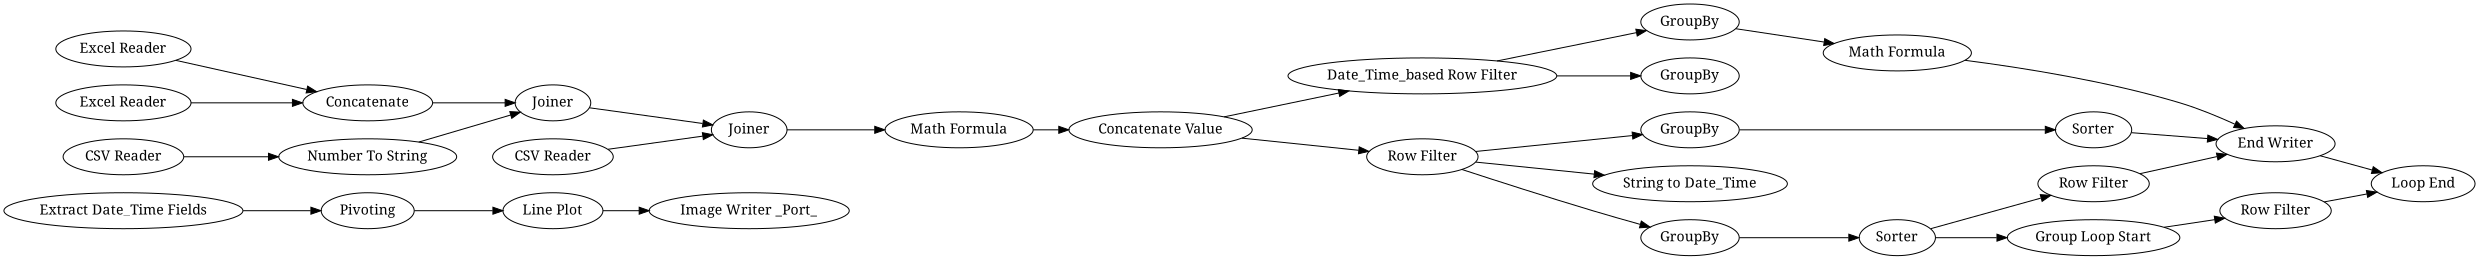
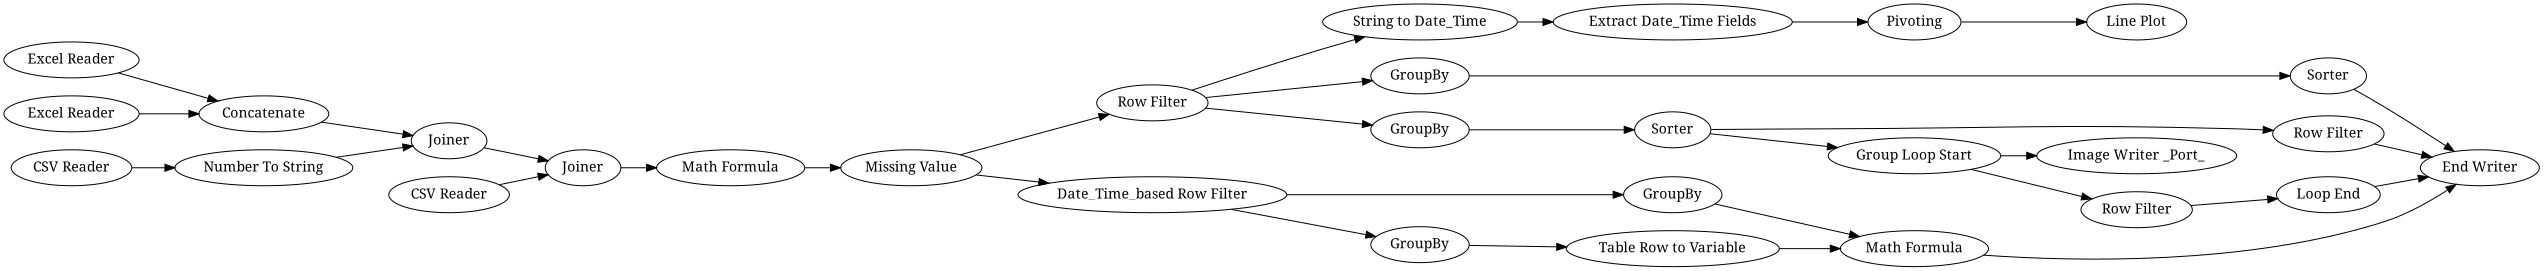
none -> (1530, 22)
(1161, 130) -> (911, 168)
(2346, 163) -> (2397, 183)
(621, 211) -> (2014, 156)
none -> (1673, 249)
